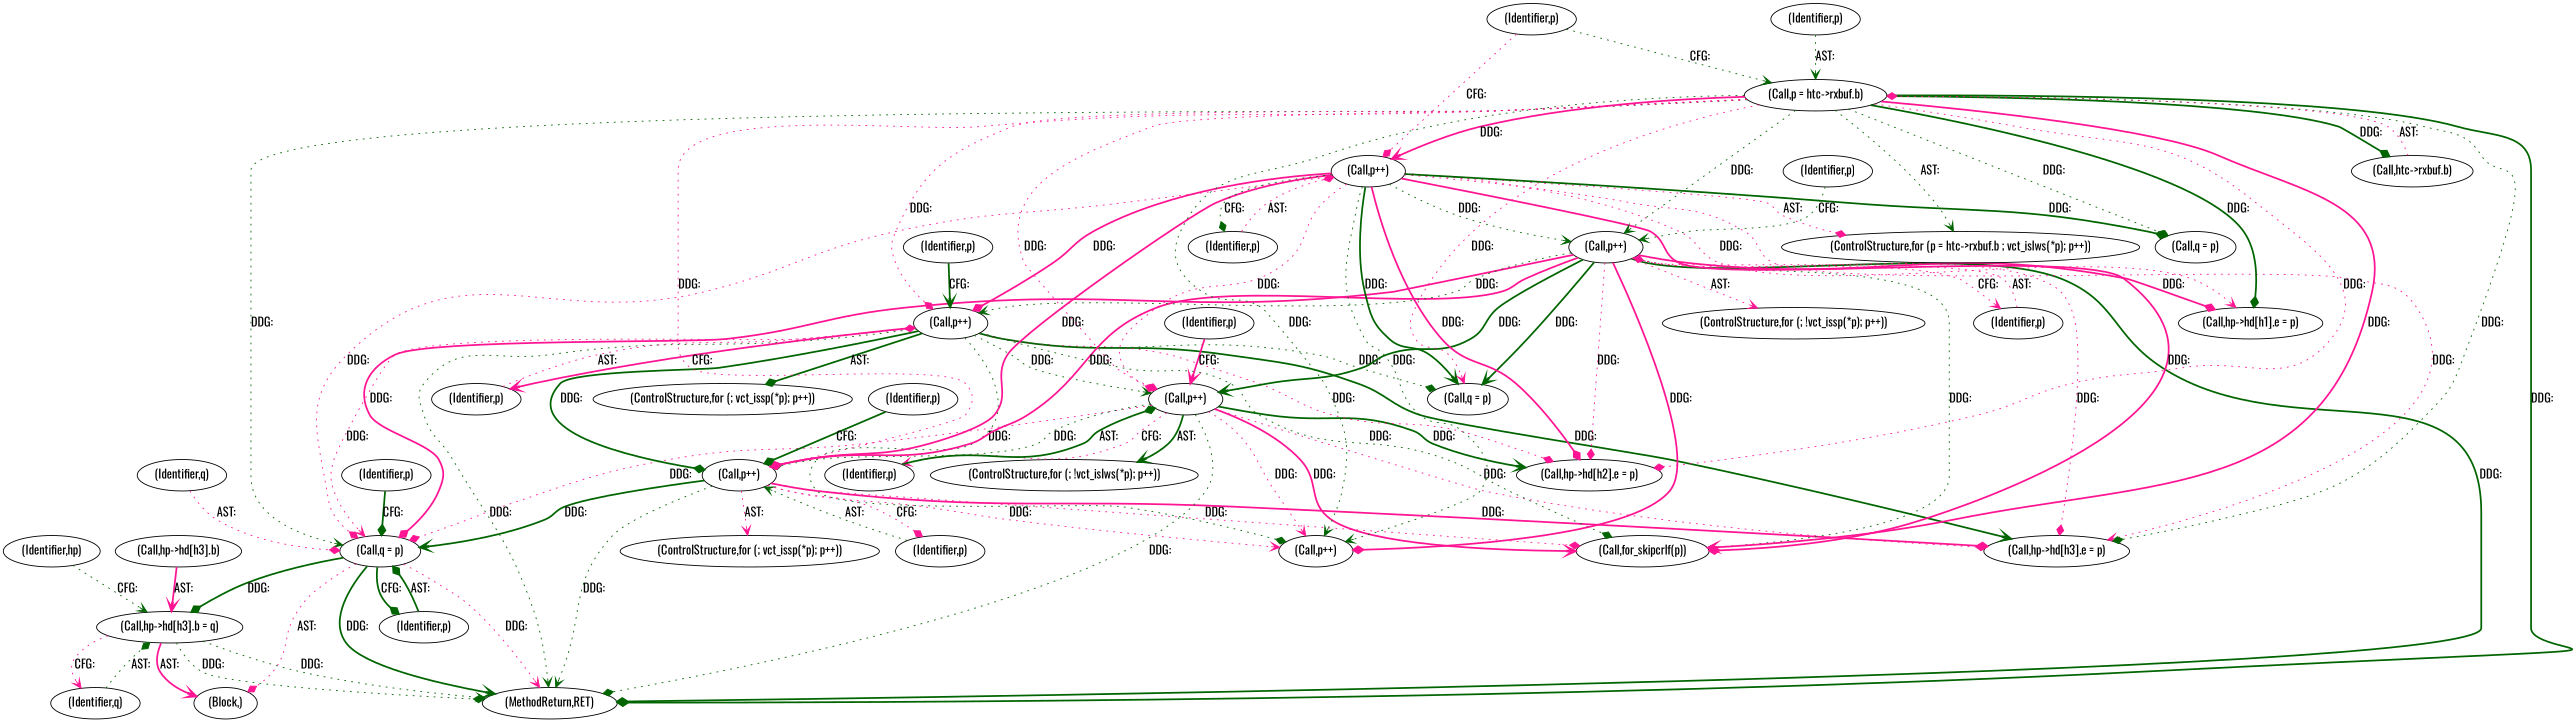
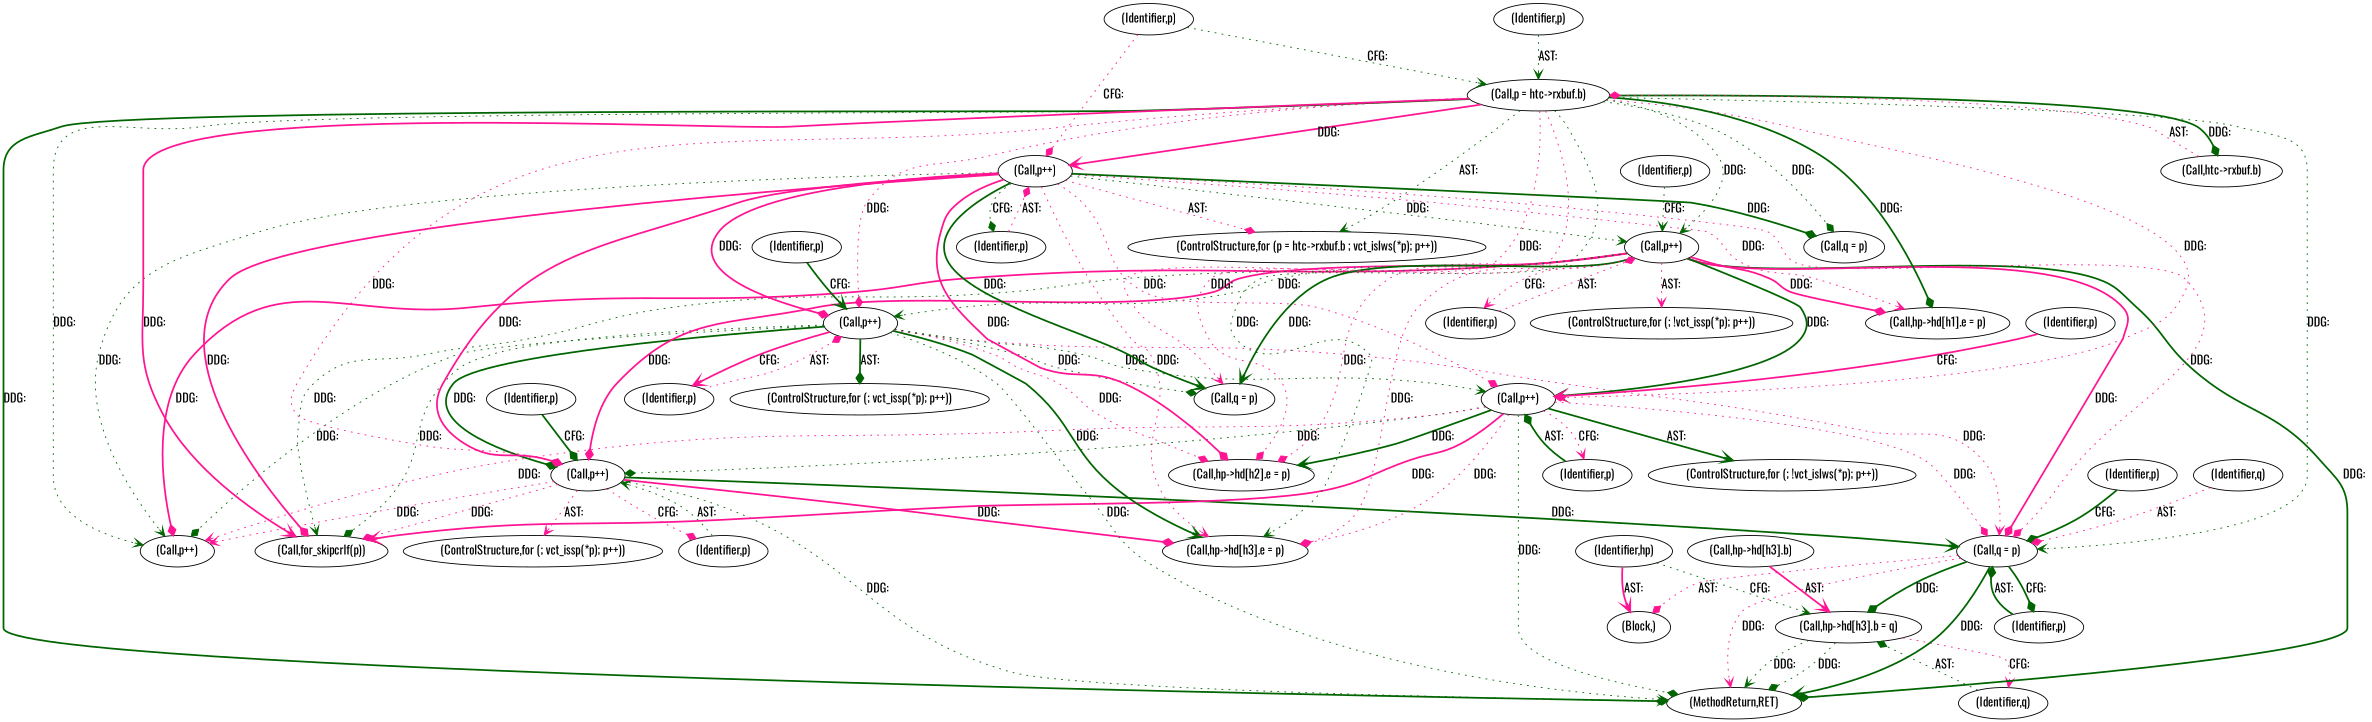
(2491, 165) -> (1235, 310)
(162, 674) -> (1623, 586)
